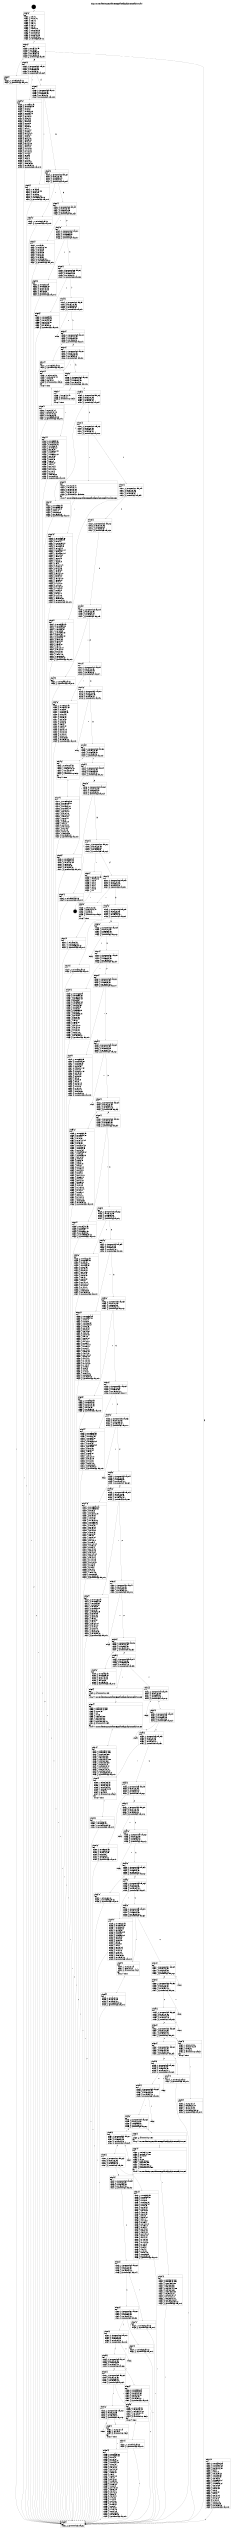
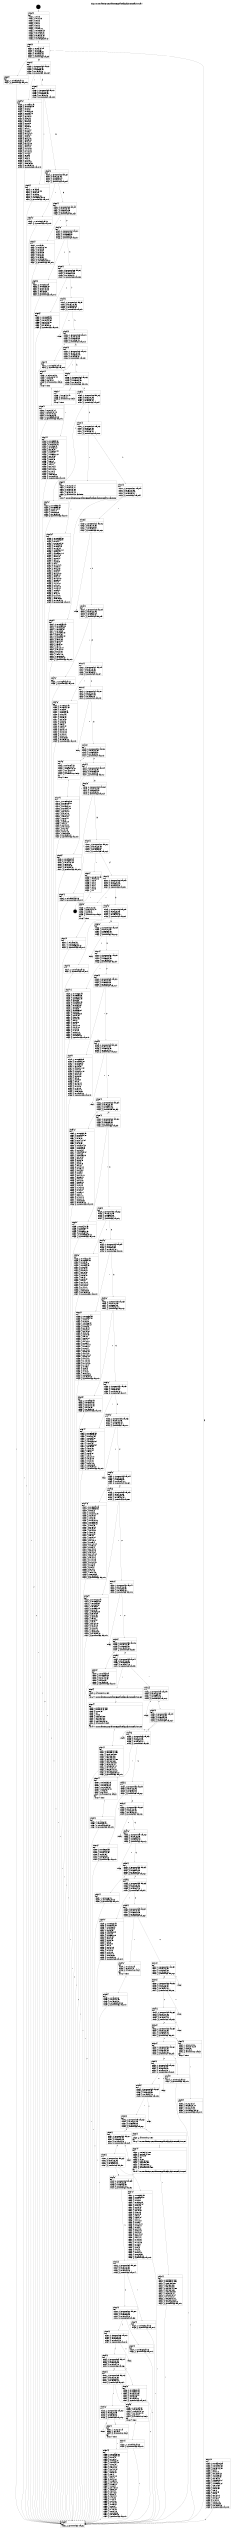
none -> (76, 612)
